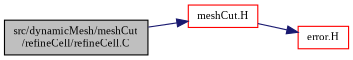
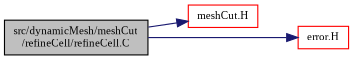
(272, 27) -> (217, 38)
